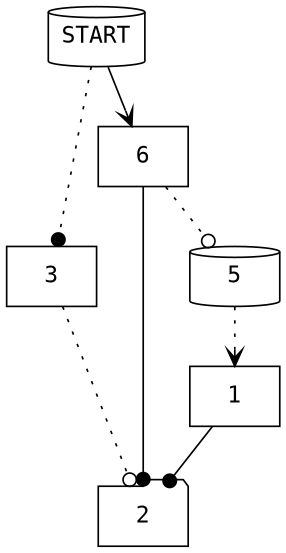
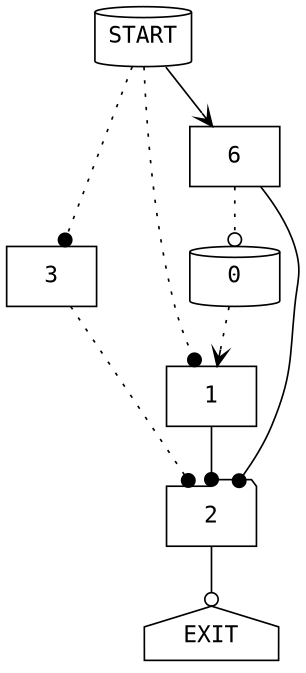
none -> (157, 212)
(235, 276) -> (235, 276)
(95, 390) -> (128, 391)
none -> (211, 636)
